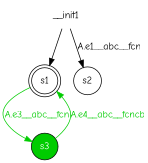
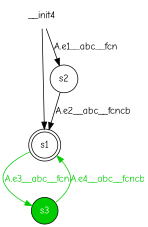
(66, 16) -> (42, 16)
none -> (56, 108)
